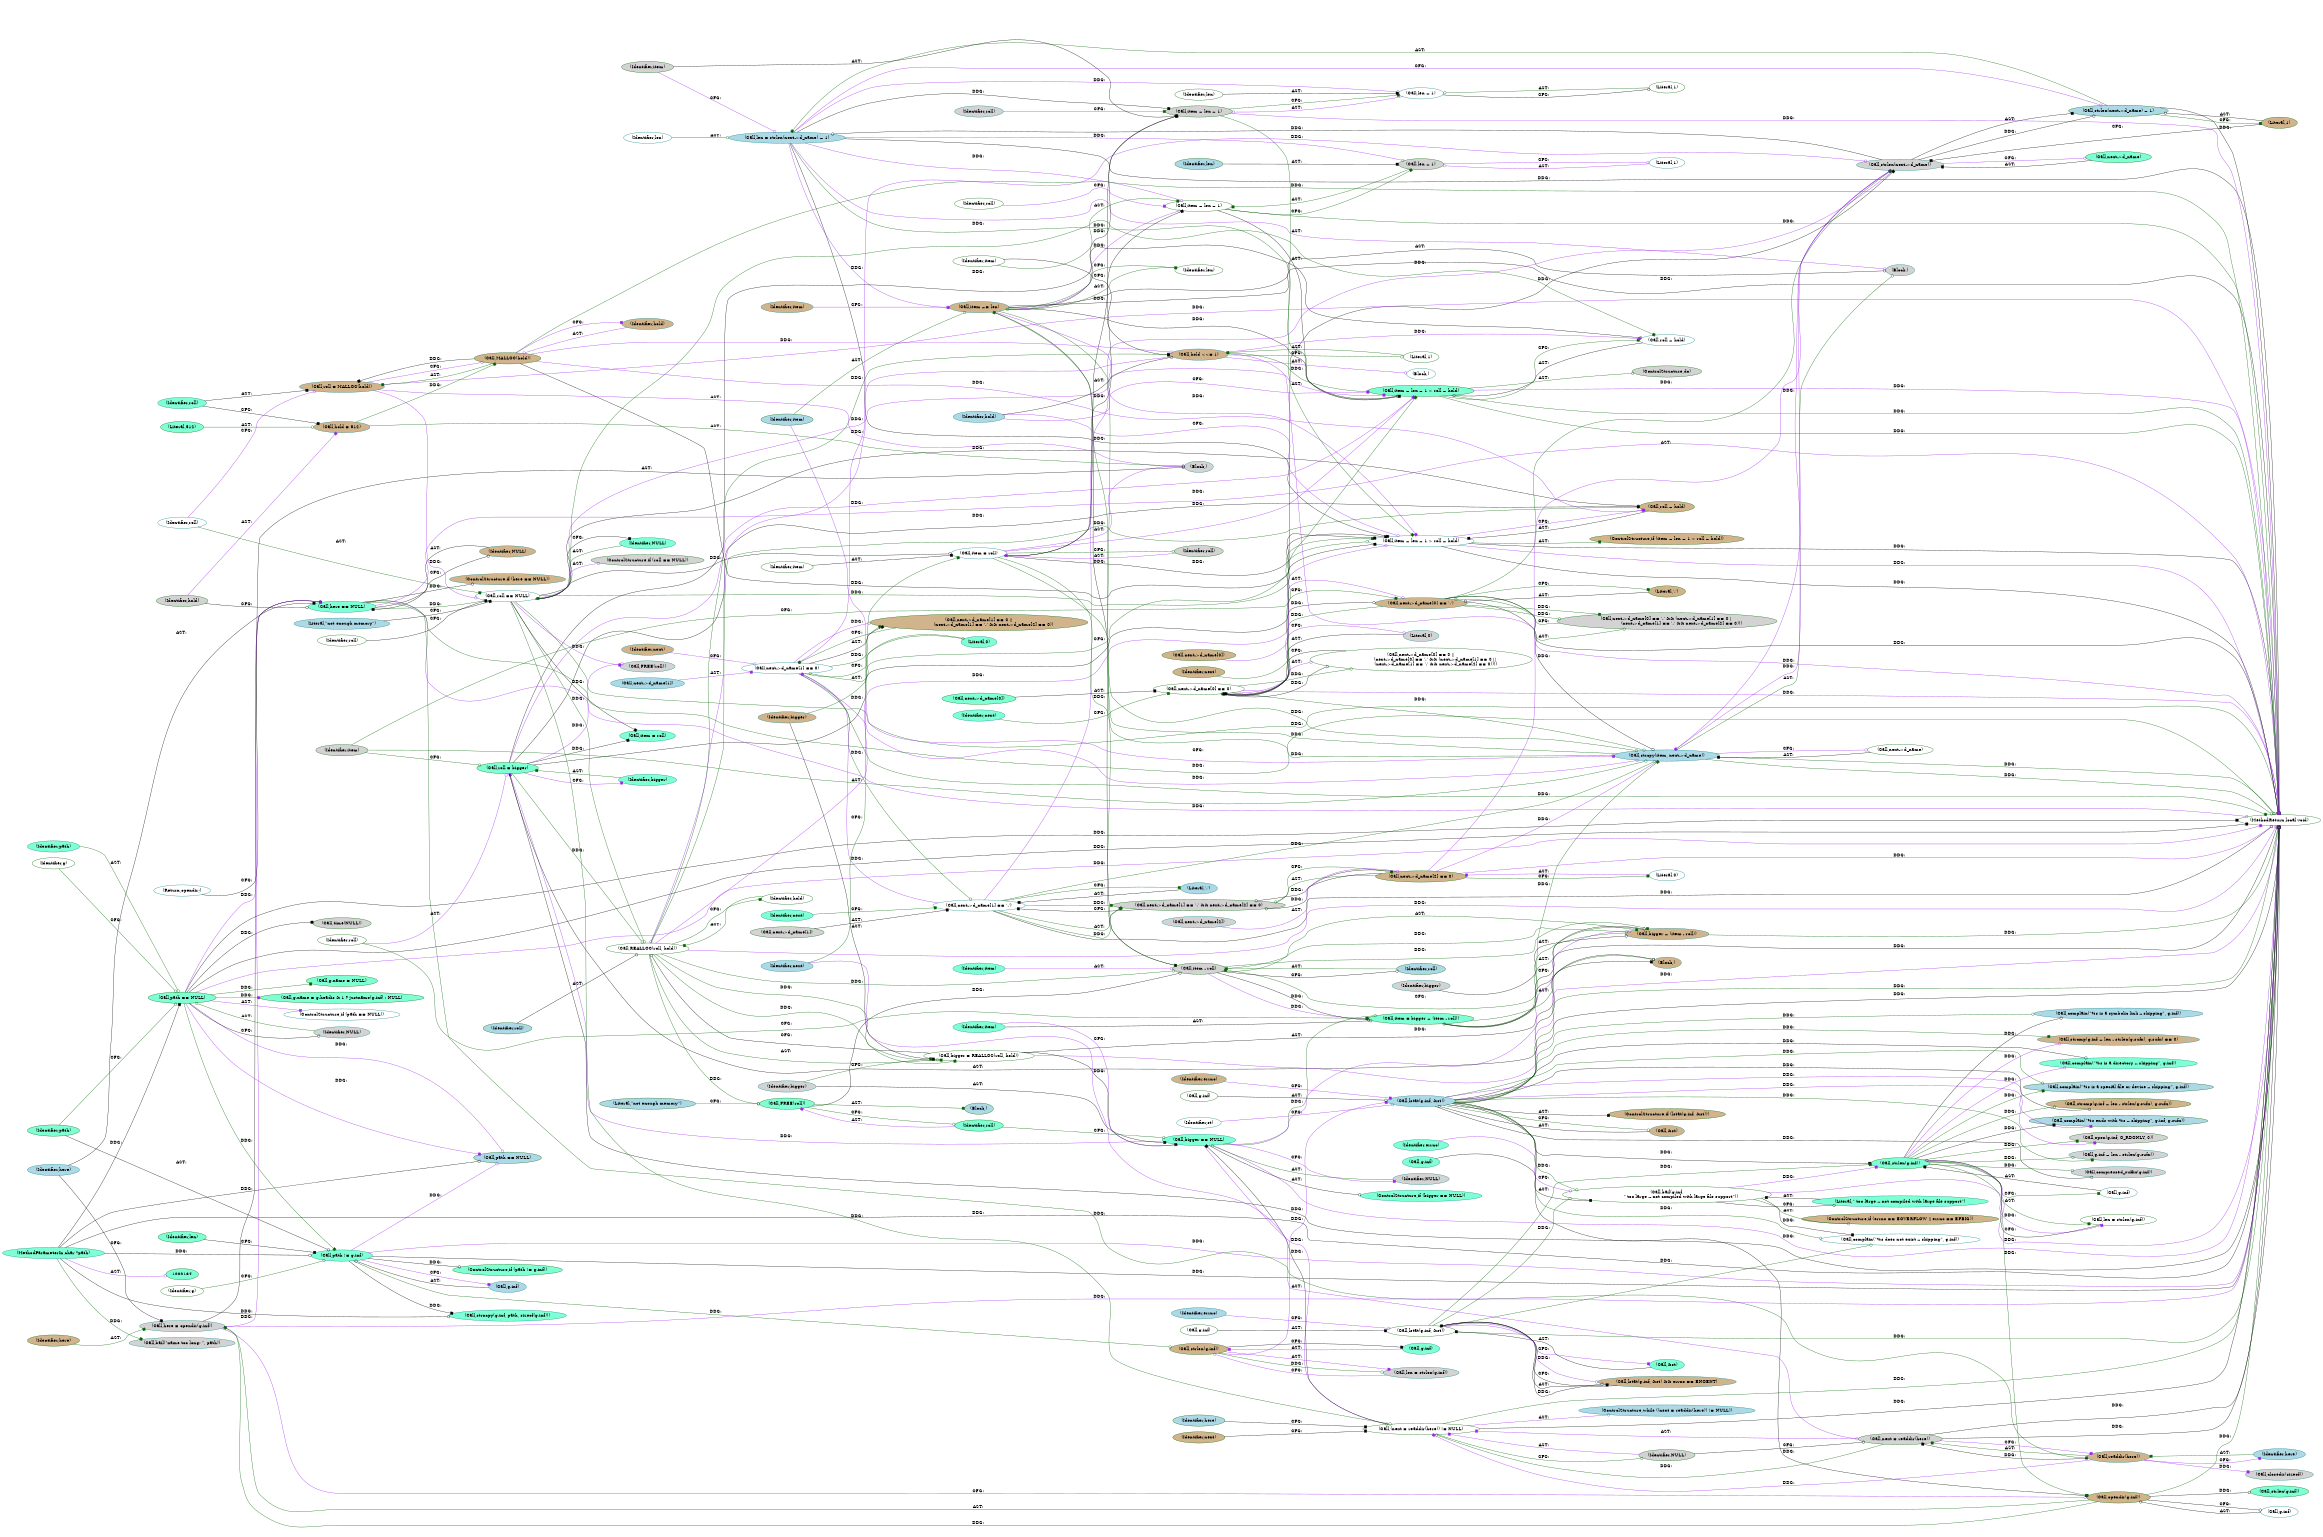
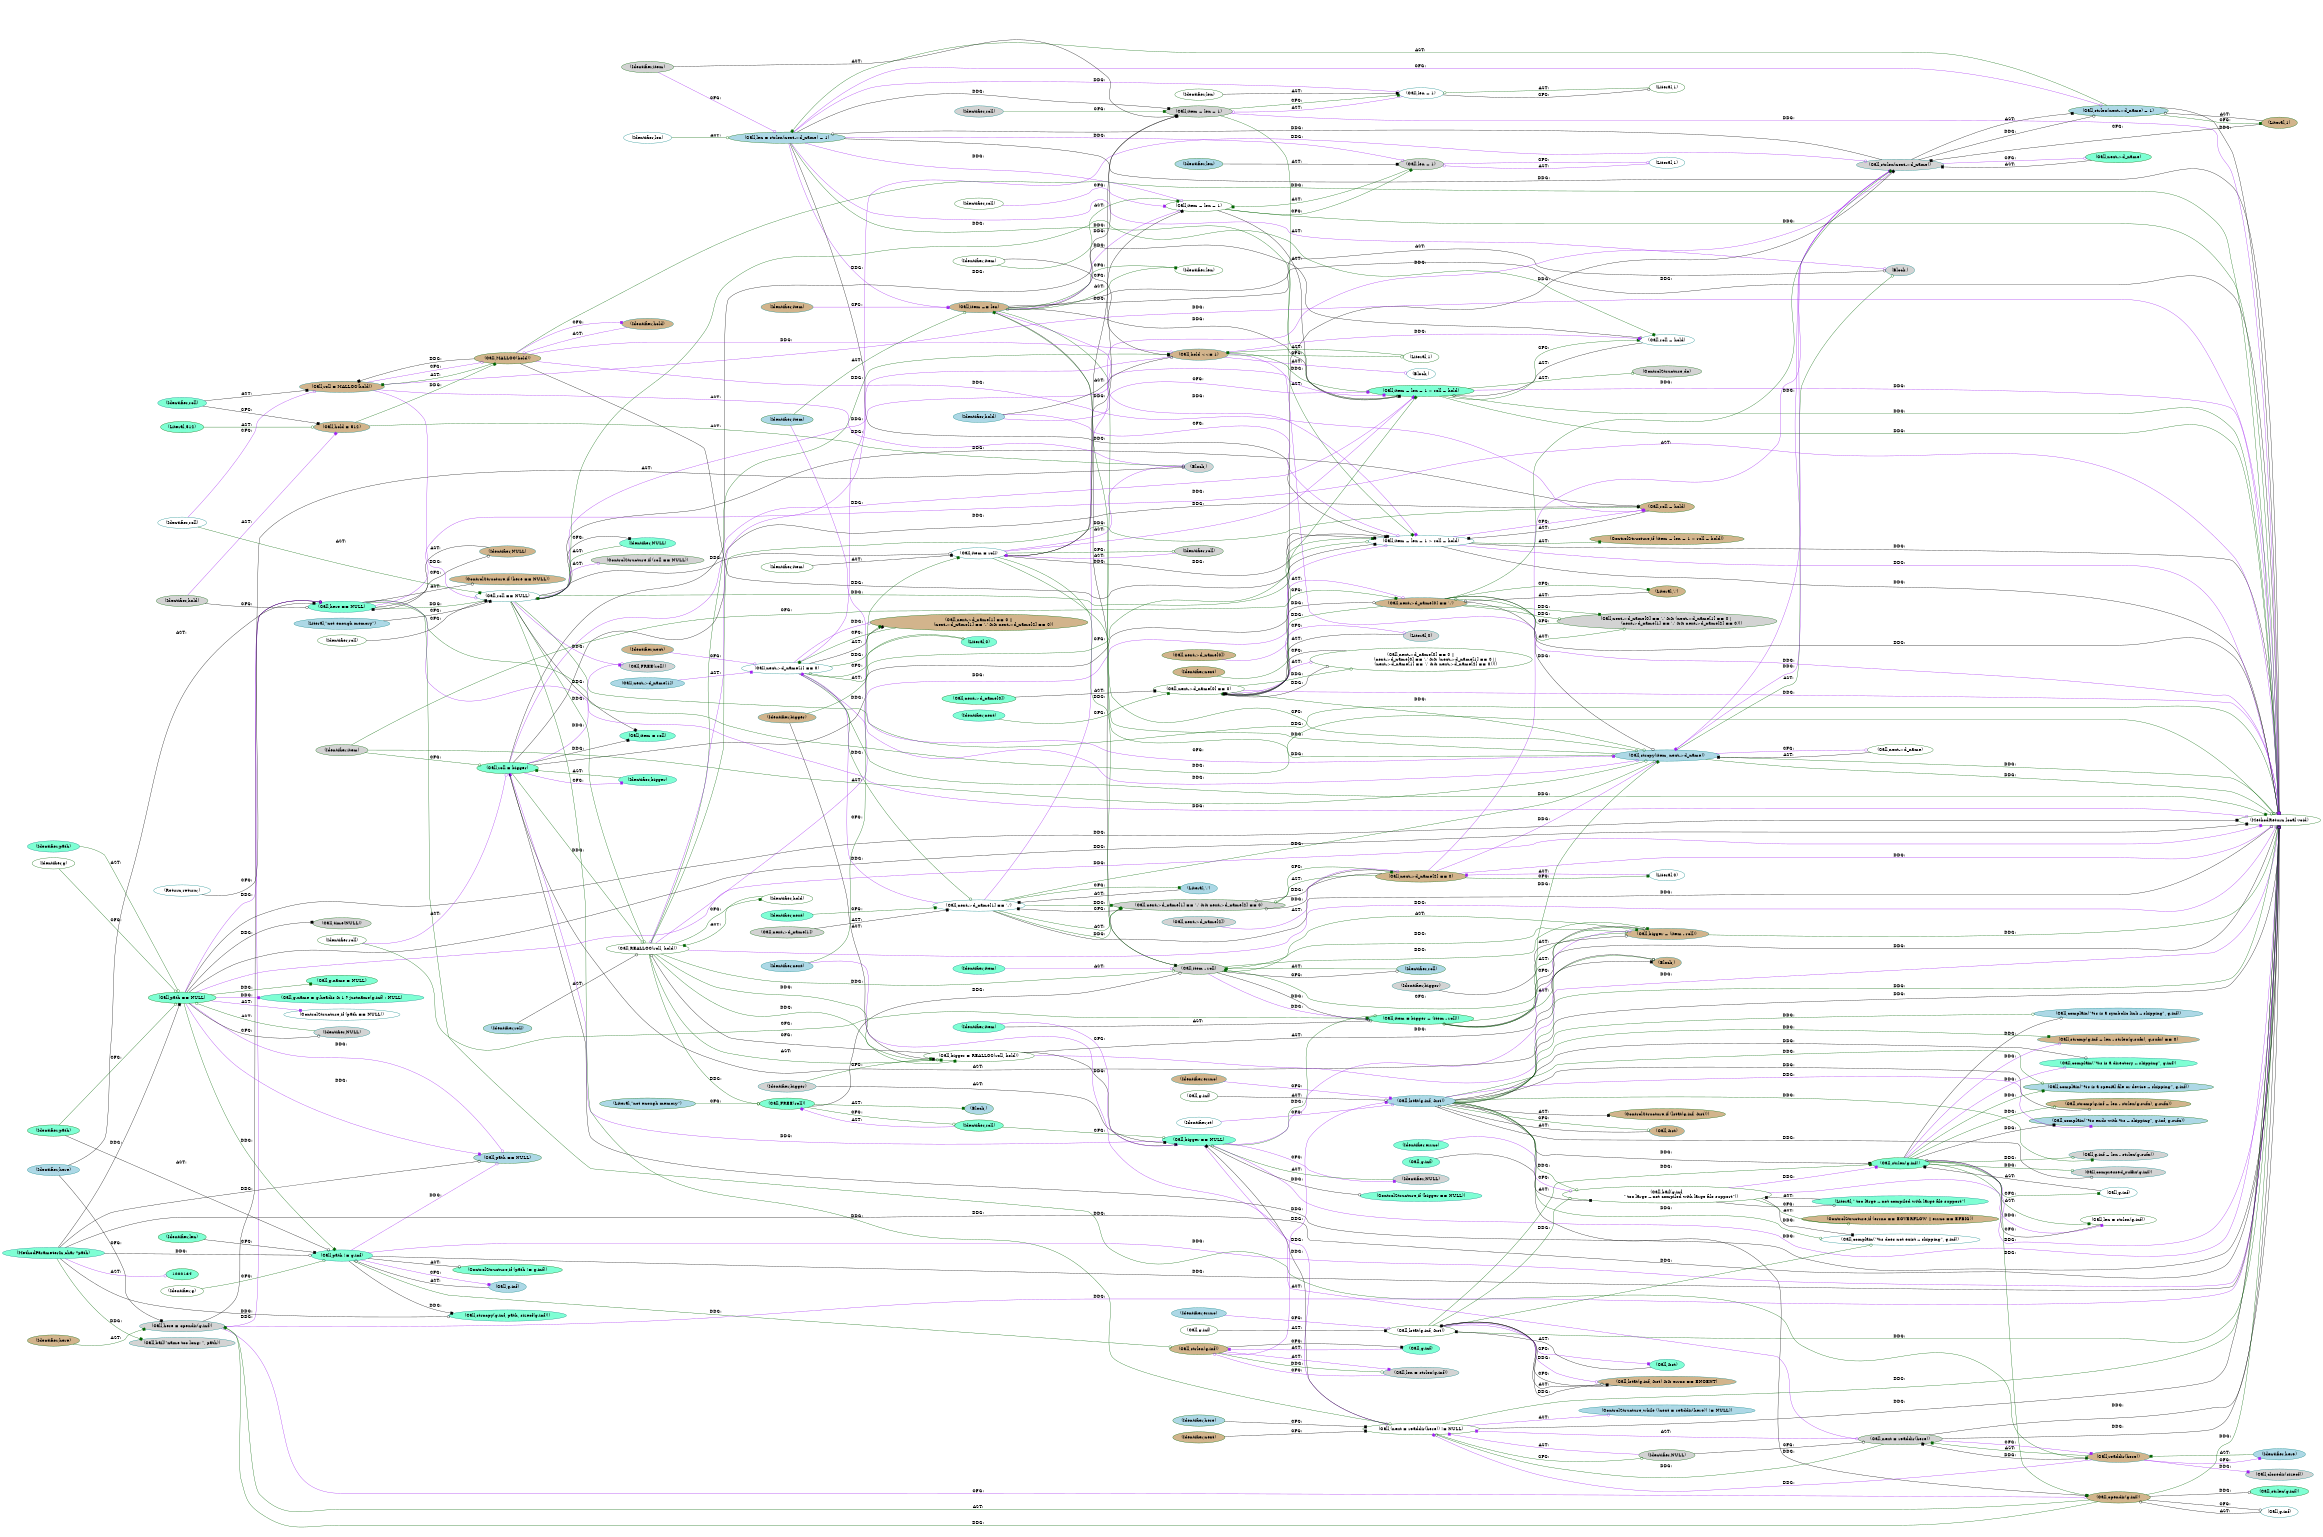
(787, 138) -> (787, 138)
(436, 586) -> (436, 586)
(1298, 712) -> (1298, 712)
(182, 891) -> (182, 891)
(342, 998) -> (342, 998)
(2118, 1138) -> none
(1298, 1179) -> (1298, 1179)
(436, 1262) -> (436, 1262)
